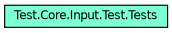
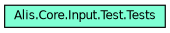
(86, 16) -> (85, 16)
